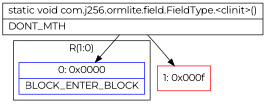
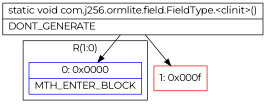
(37, 27) -> (52, 27)
(82, 86) -> (85, 86)
